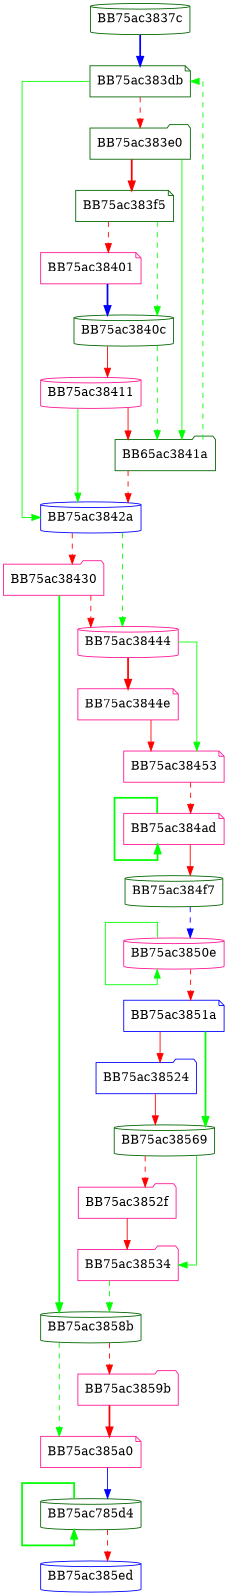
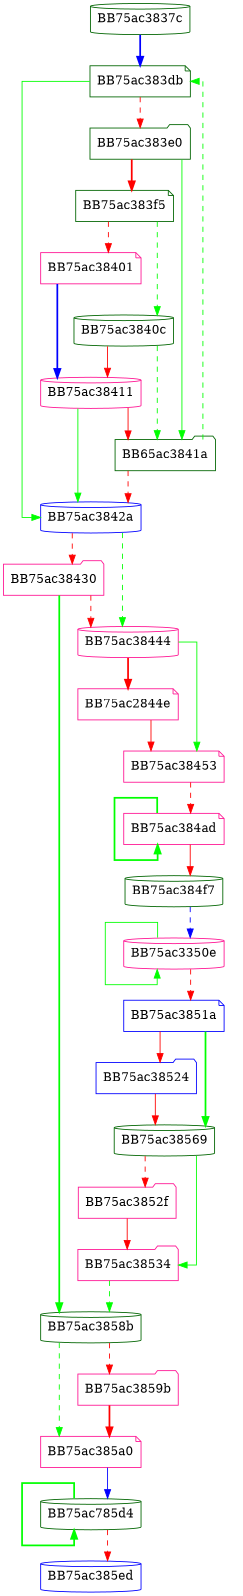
(108, 295) -> (57, 326)
(128, 704) -> (128, 704)
(174, 954) -> (174, 954)
